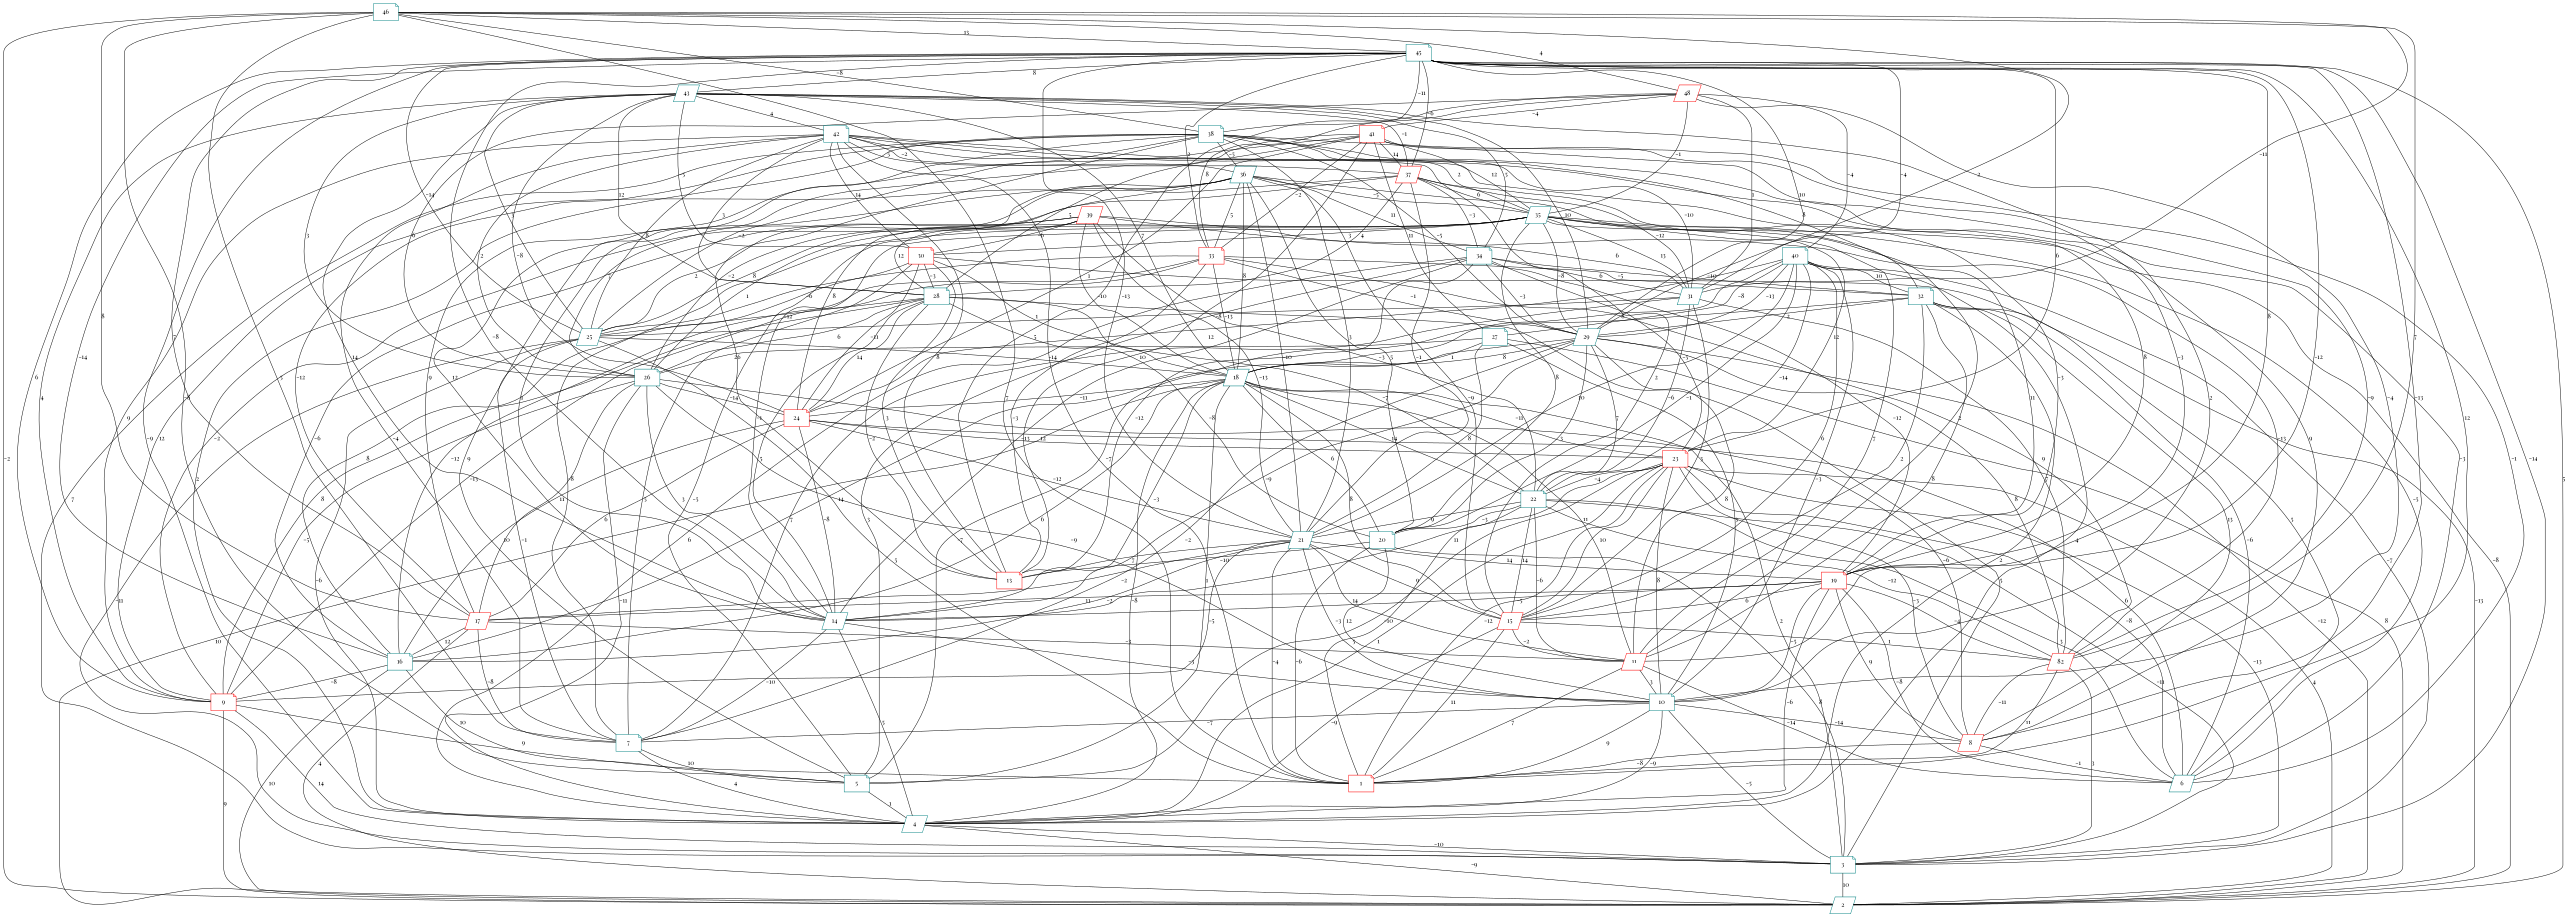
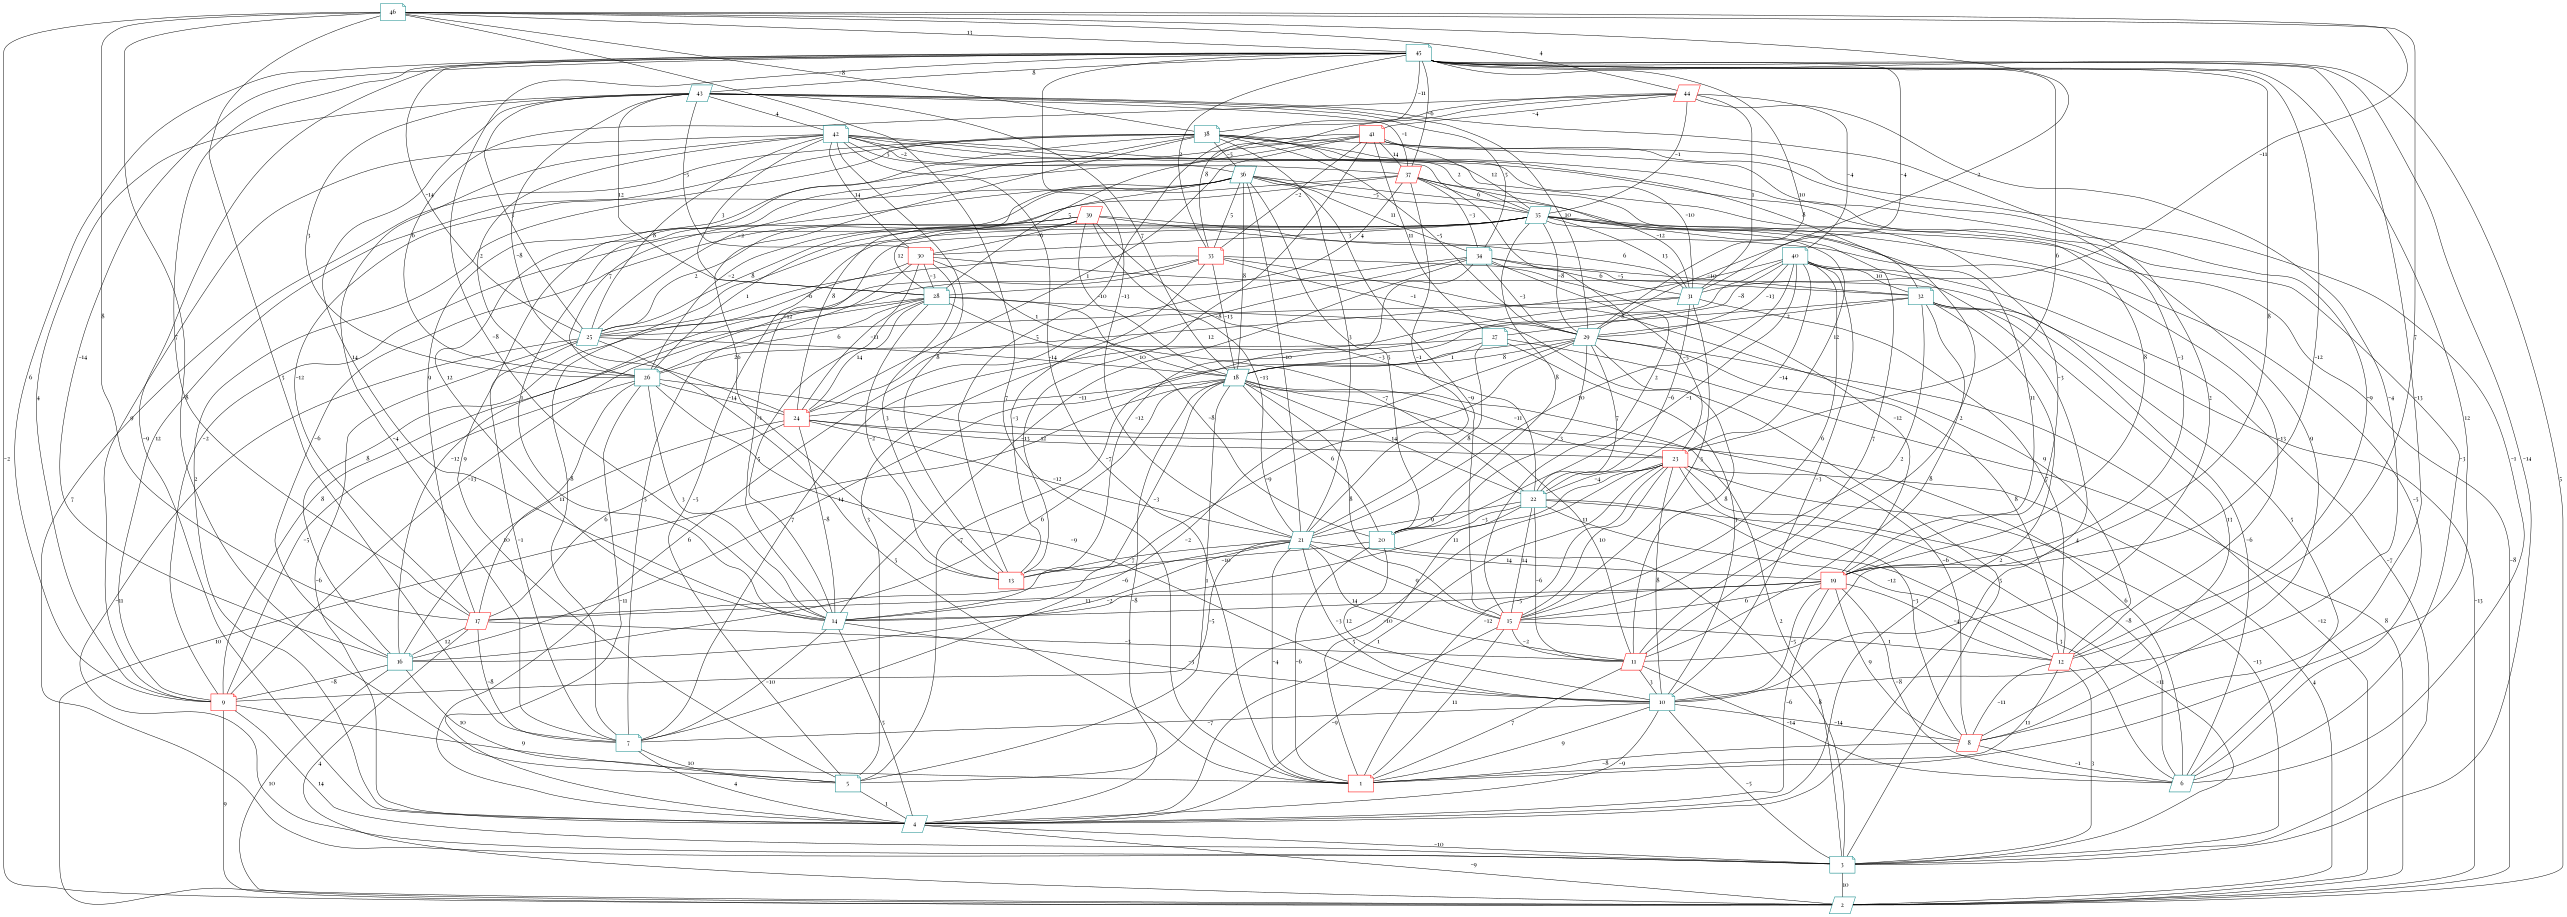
(1687, 93) -> (1687, 93)
(1124, 581) -> (1125, 581)
(2061, 662) -> (2061, 662)
